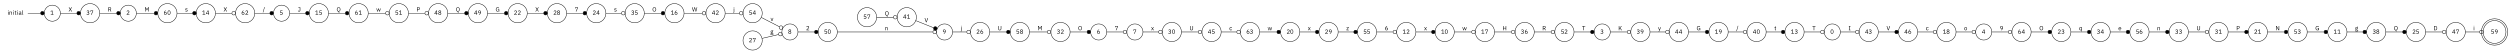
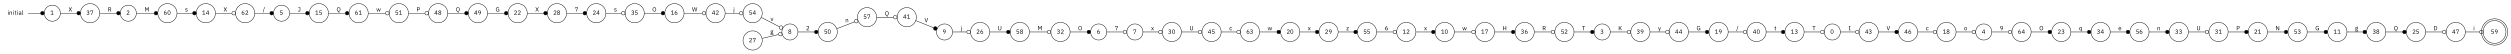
(885, 32) -> (846, 25)
(1503, 32) -> (1503, 32)
